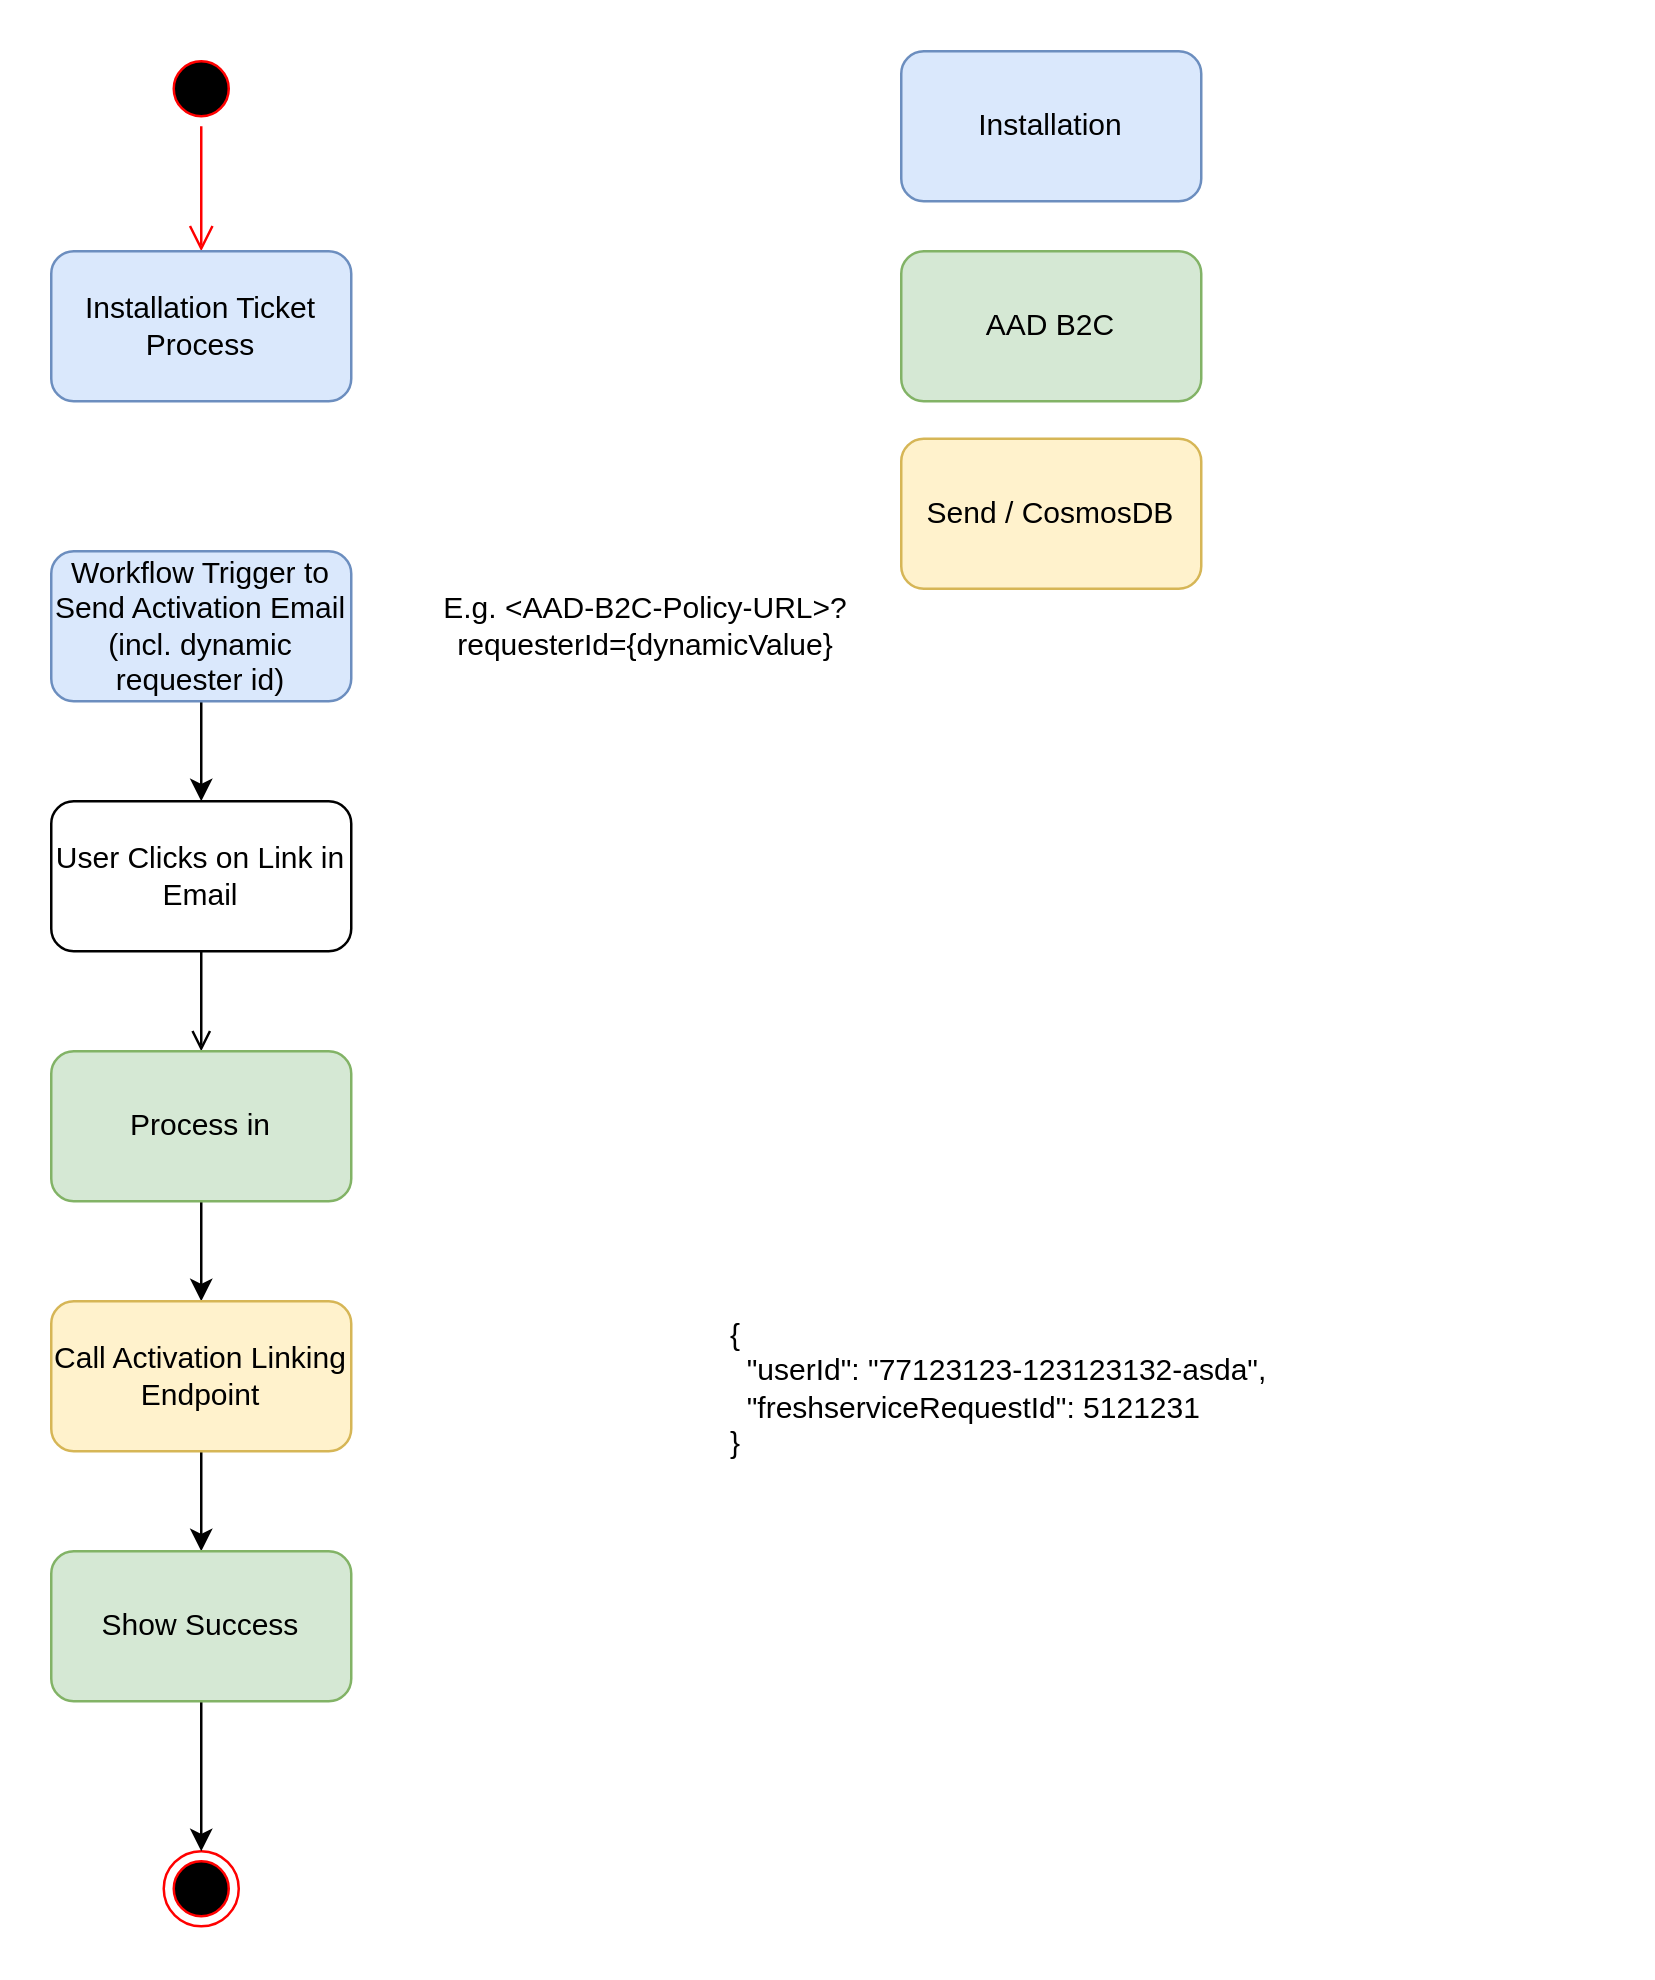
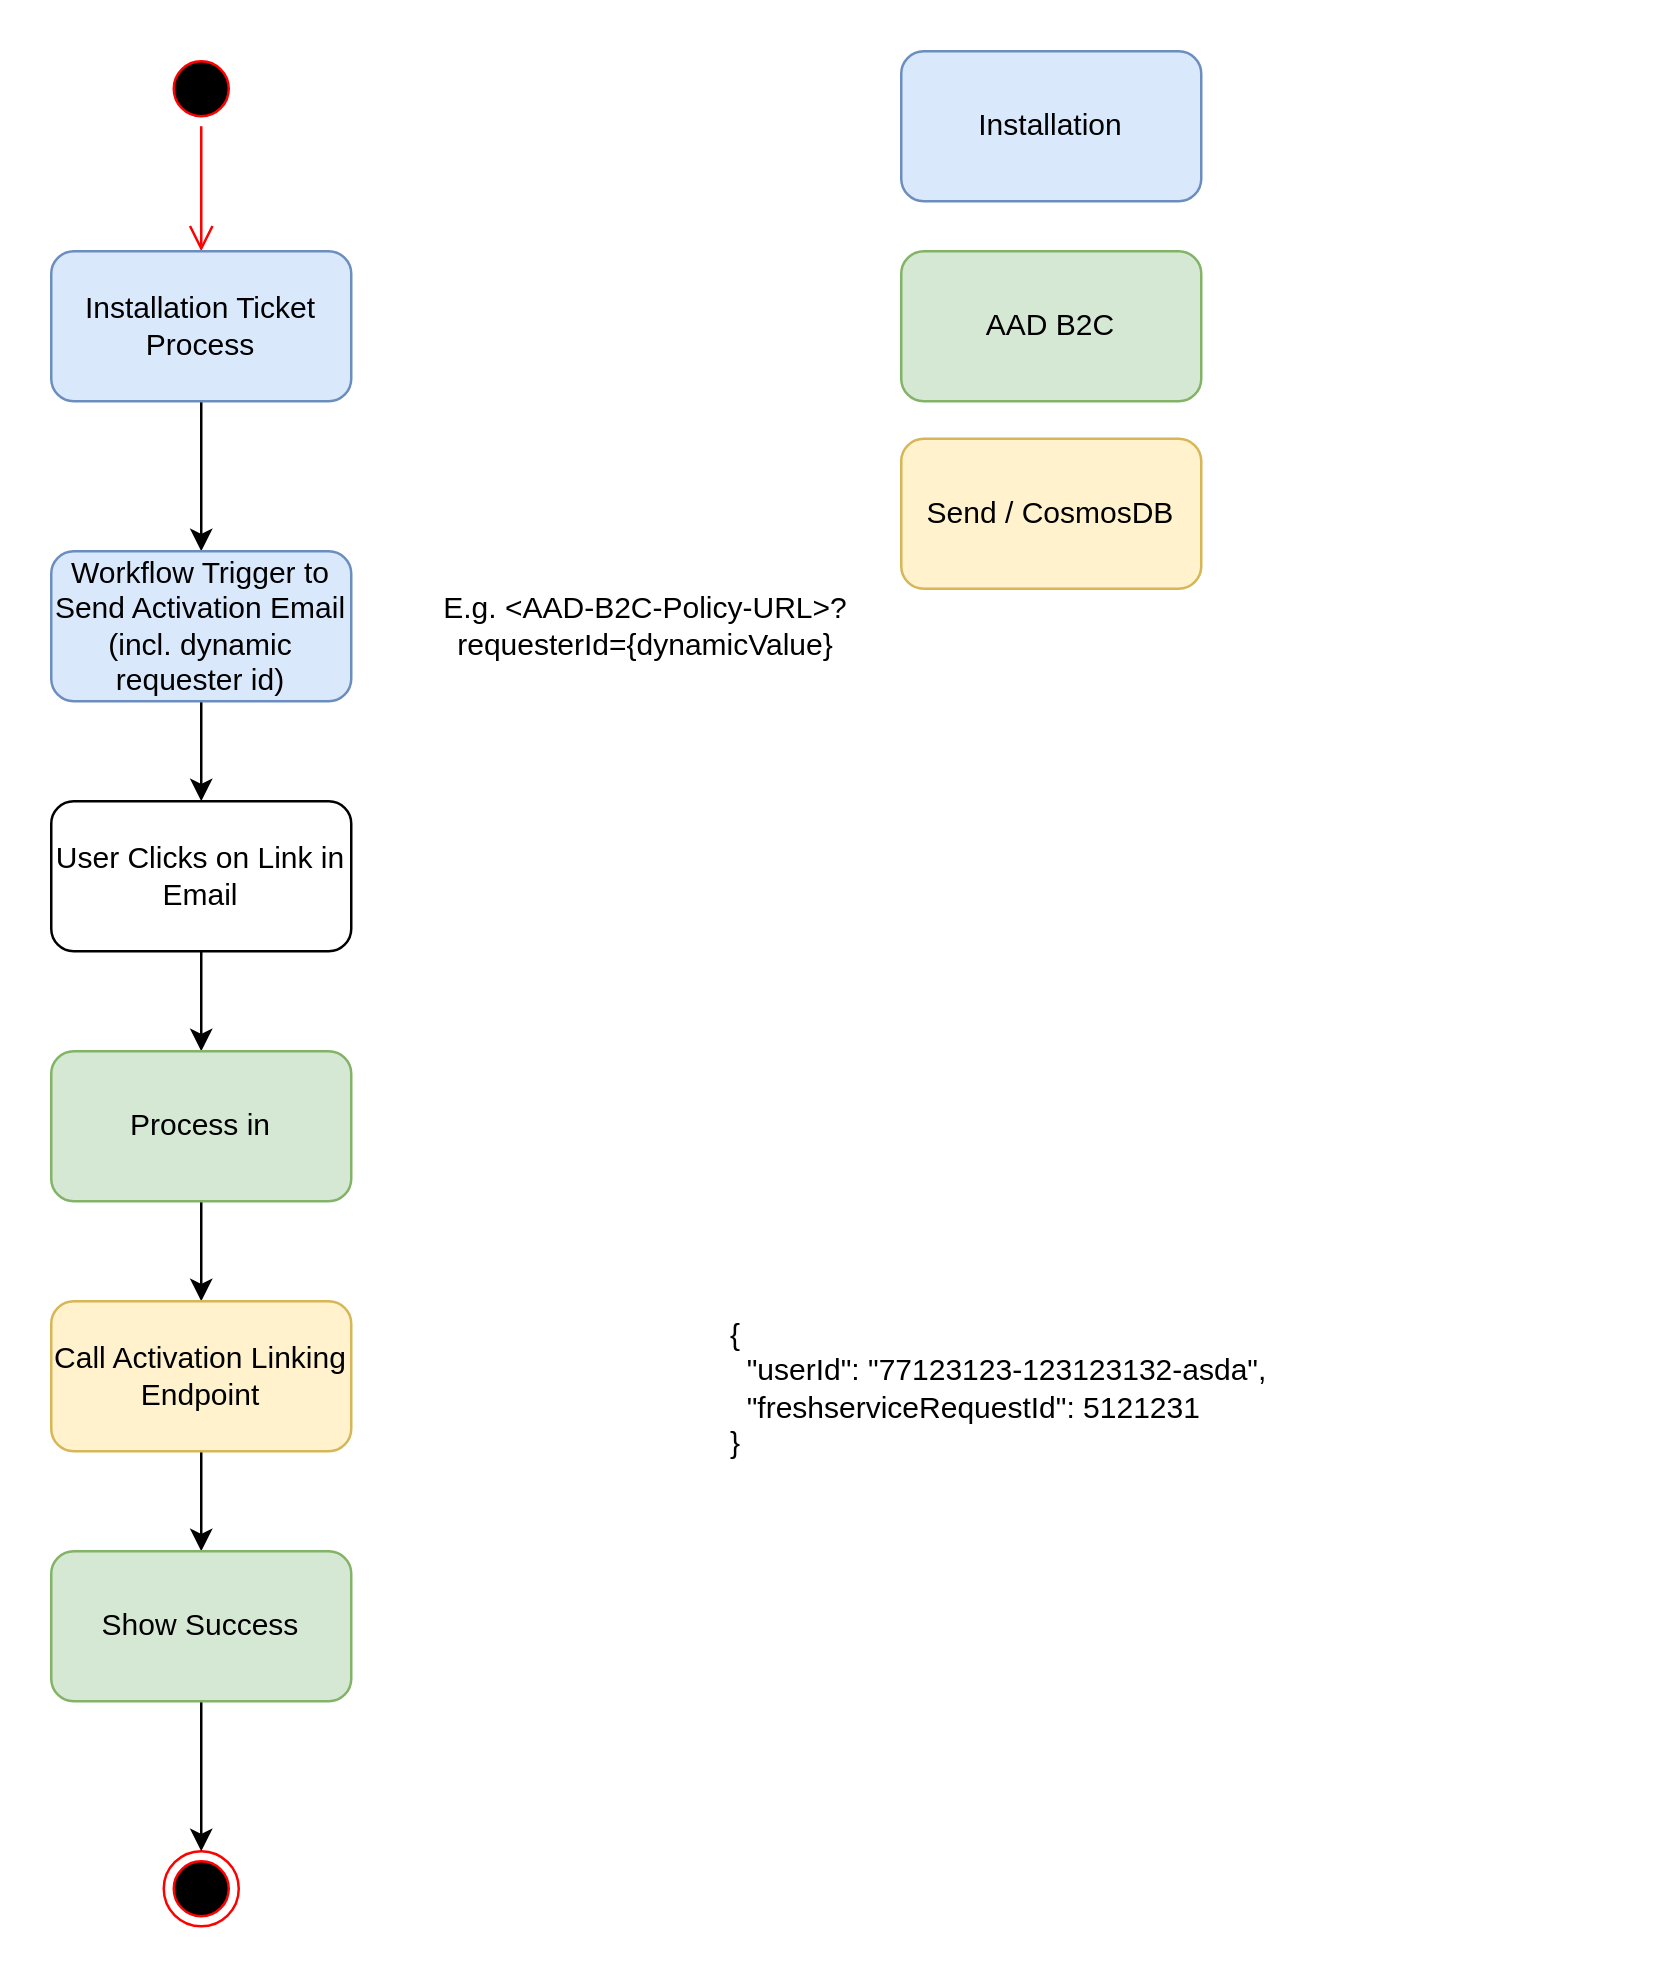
none -> (201, 468)
(201, 1037) -> (201, 1033)
